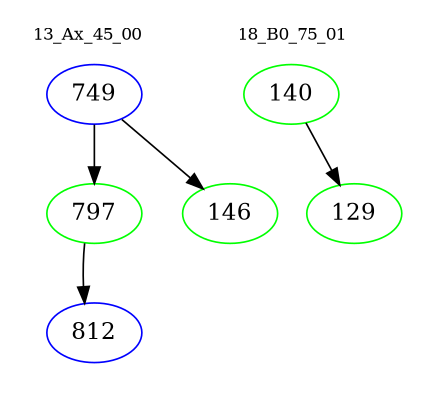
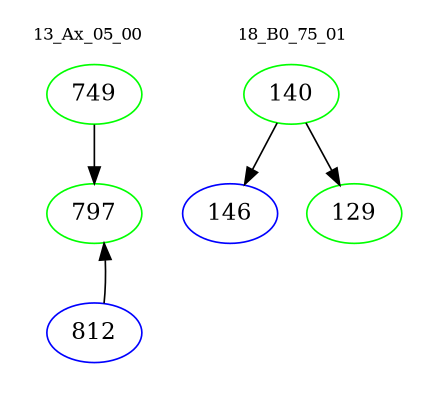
(88, 36) -> (88, 36)
(94, 94) -> (94, 94)
(144, 138) -> (265, 146)
(230, 214) -> (230, 214)
(83, 265) -> (105, 282)
